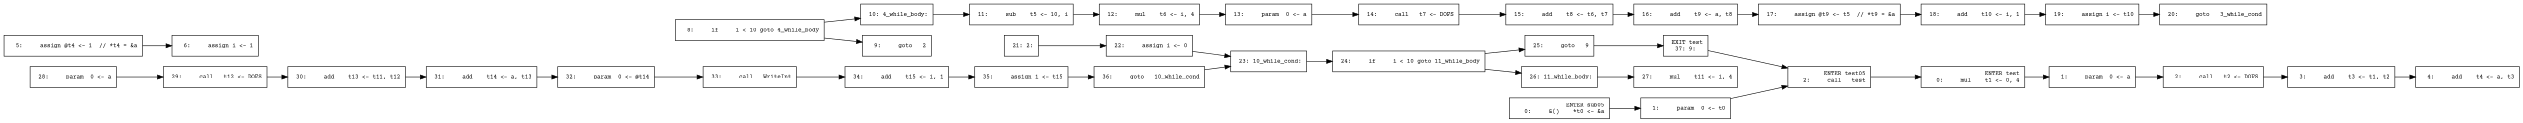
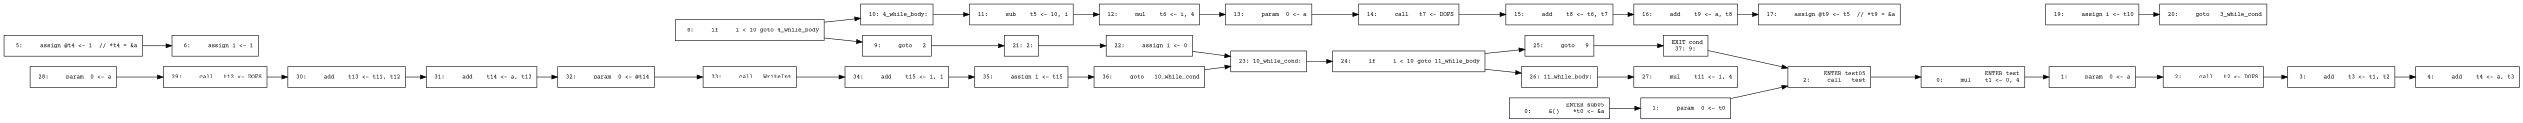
(1973, 14) -> none
none -> (965, 46)
(1686, 46) -> (1686, 46)
